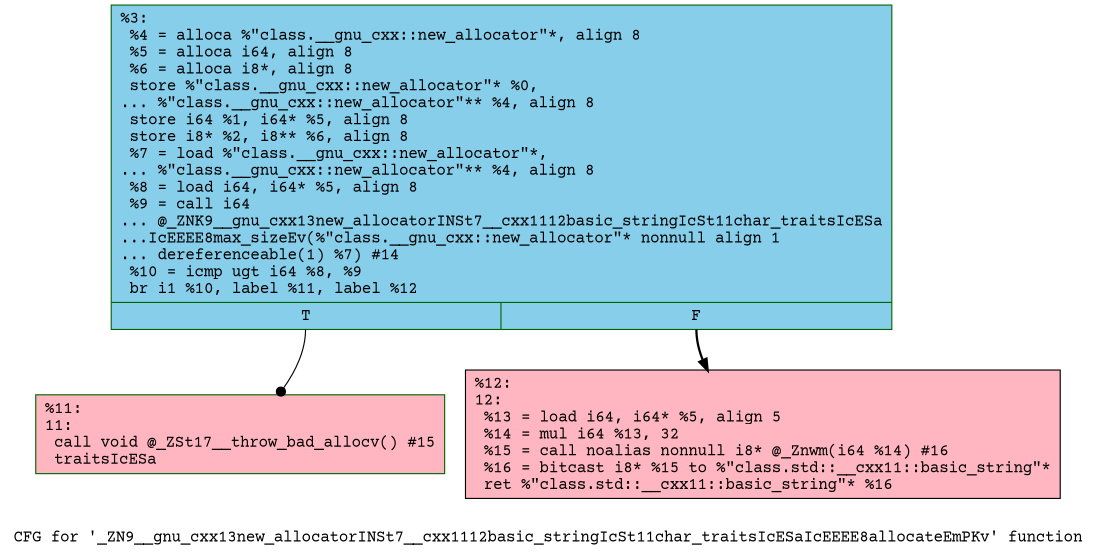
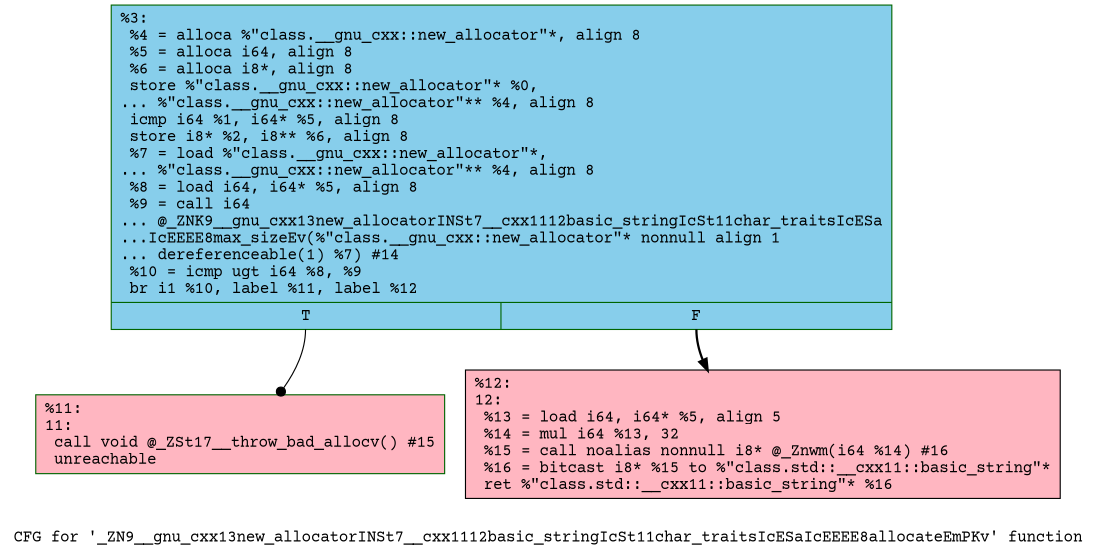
(264, 119) -> (260, 119)
(101, 459) -> (101, 459)
